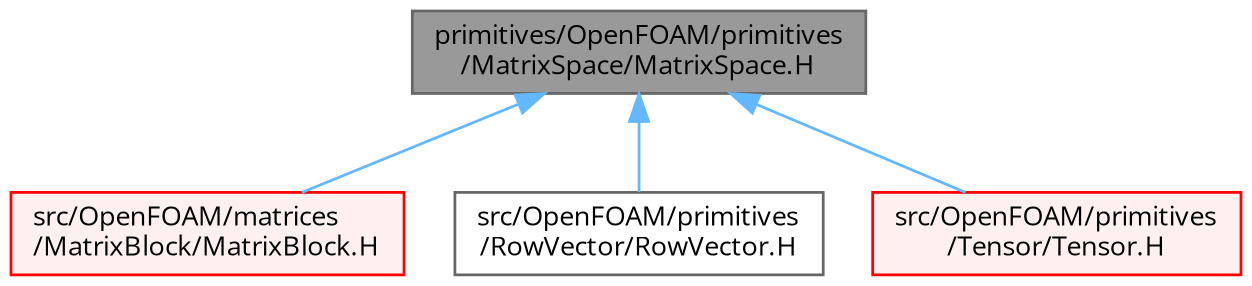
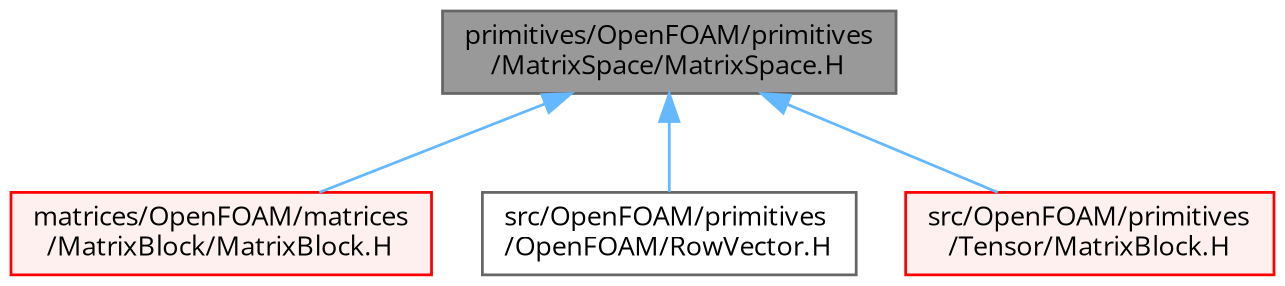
(208, 234) -> (221, 234)
(639, 234) -> (669, 234)
(1057, 234) -> (1090, 234)
